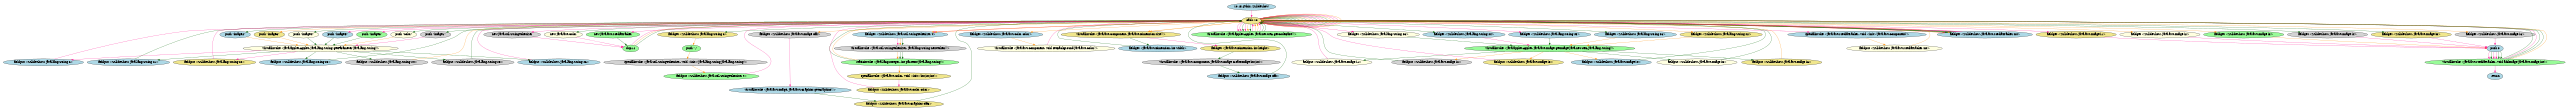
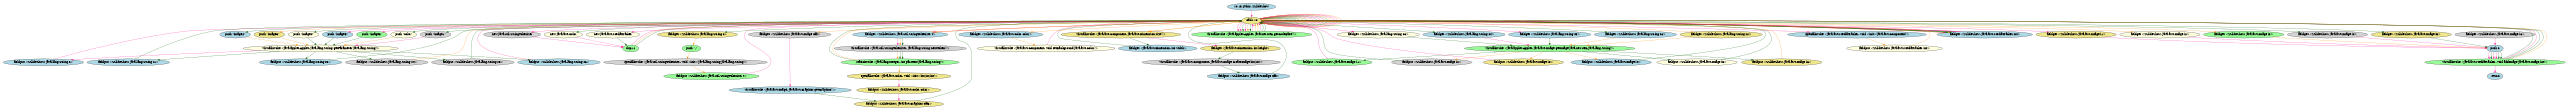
(996, 23) -> (899, 96)
(2165, 25) -> none
(613, 35) -> (613, 35)
(2458, 42) -> (2458, 42)
(214, 62) -> none
(1332, 62) -> (1332, 62)
